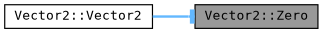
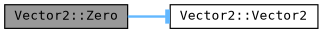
(171, 17) -> (146, 17)
